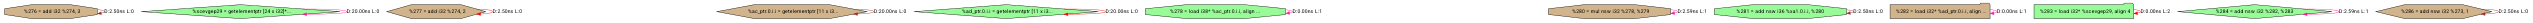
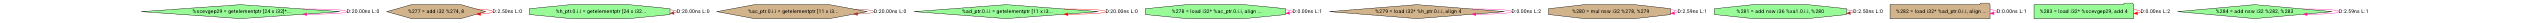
(51, 12) -> none
(436, 12) -> (436, 12)
none -> (600, 12)
(1215, 12) -> (1215, 12)
none -> (1417, 12)
(2084, 12) -> (2084, 12)
(2434, 12) -> none
